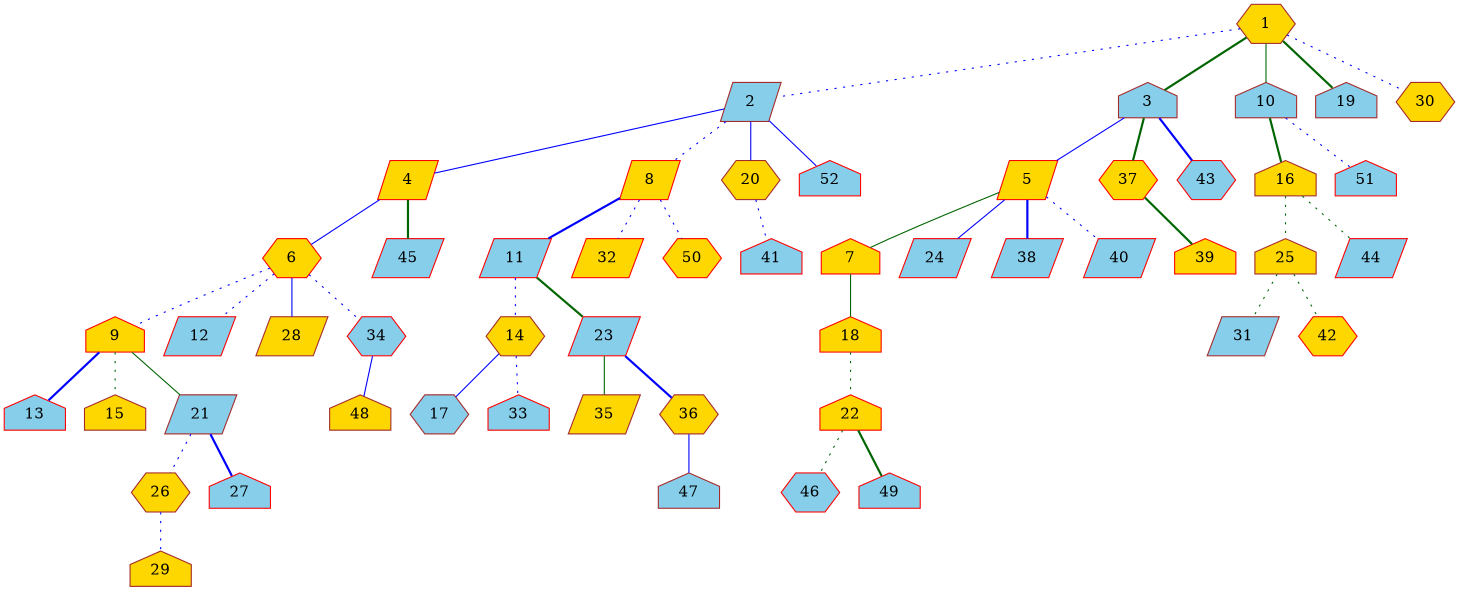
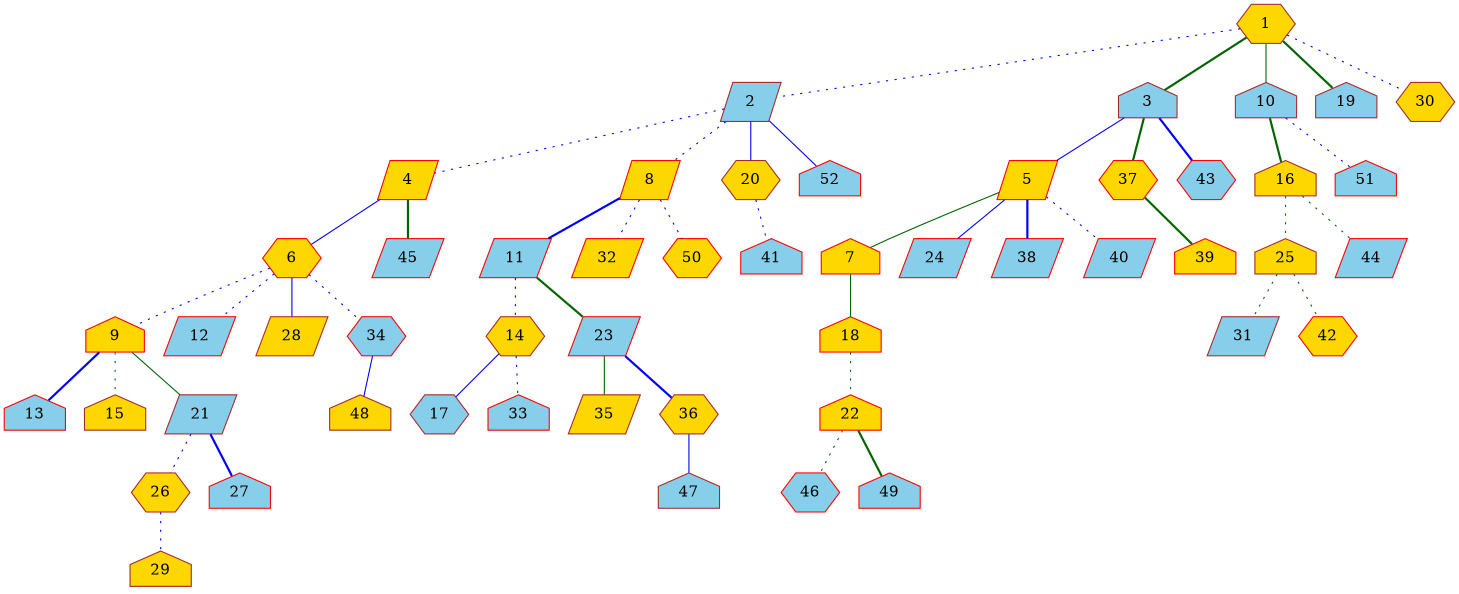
(579, 141) -> (579, 141)
